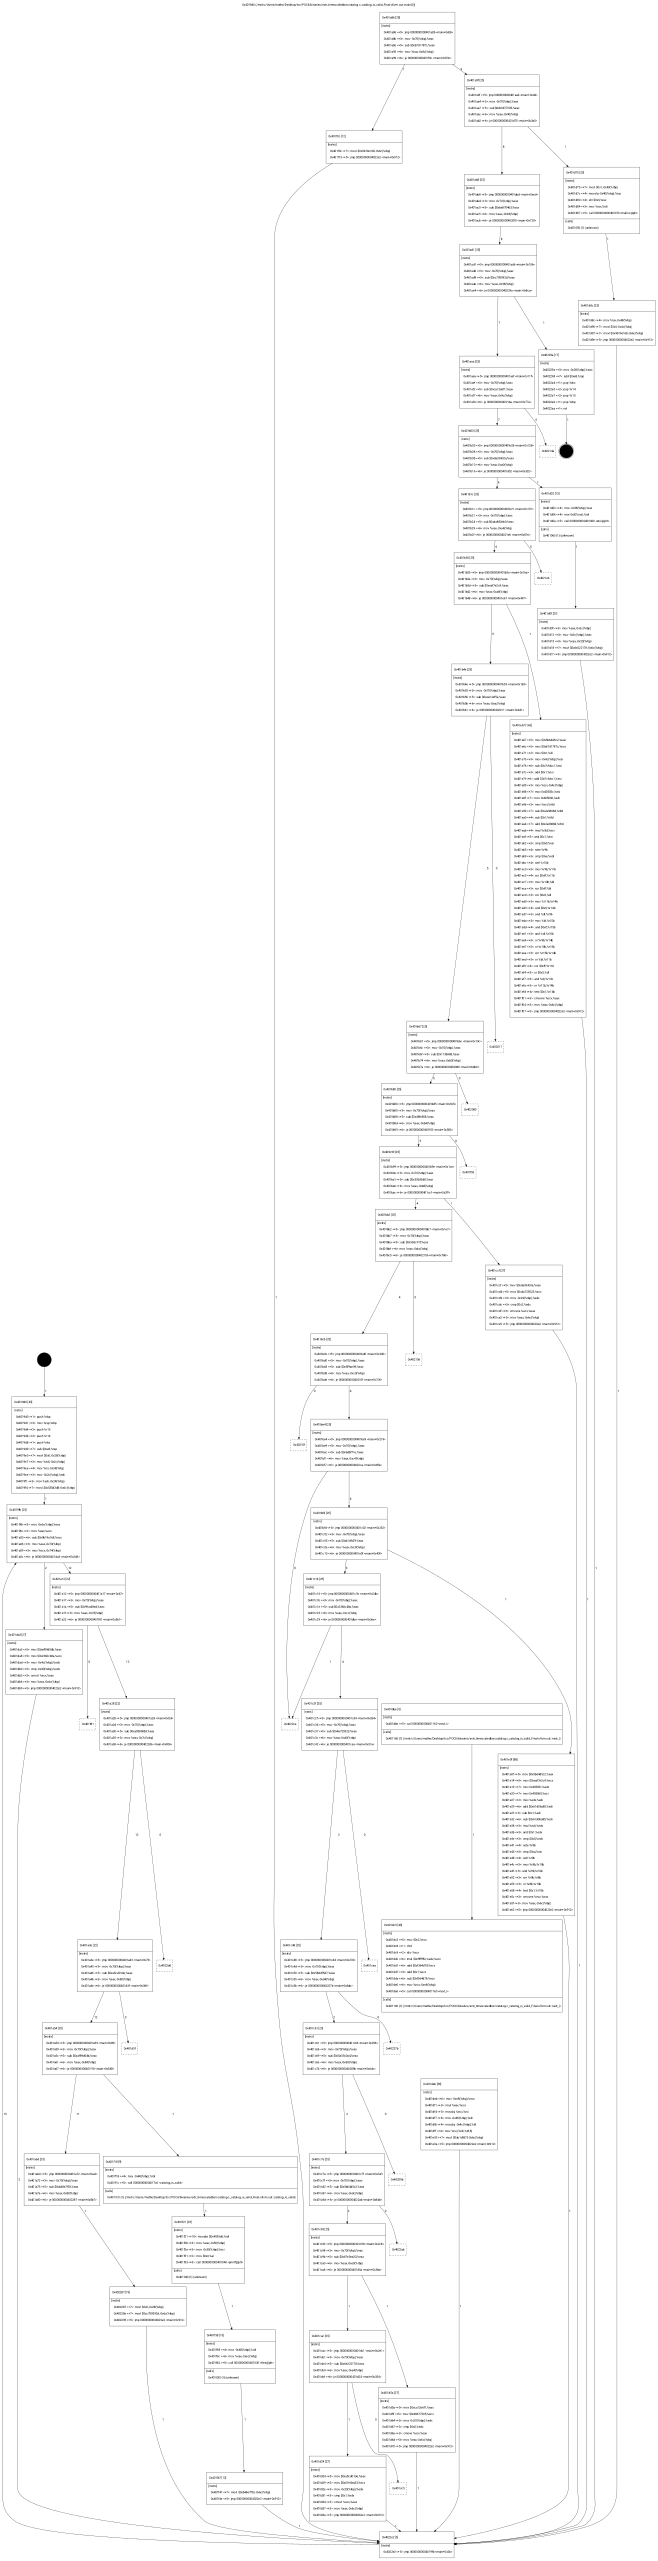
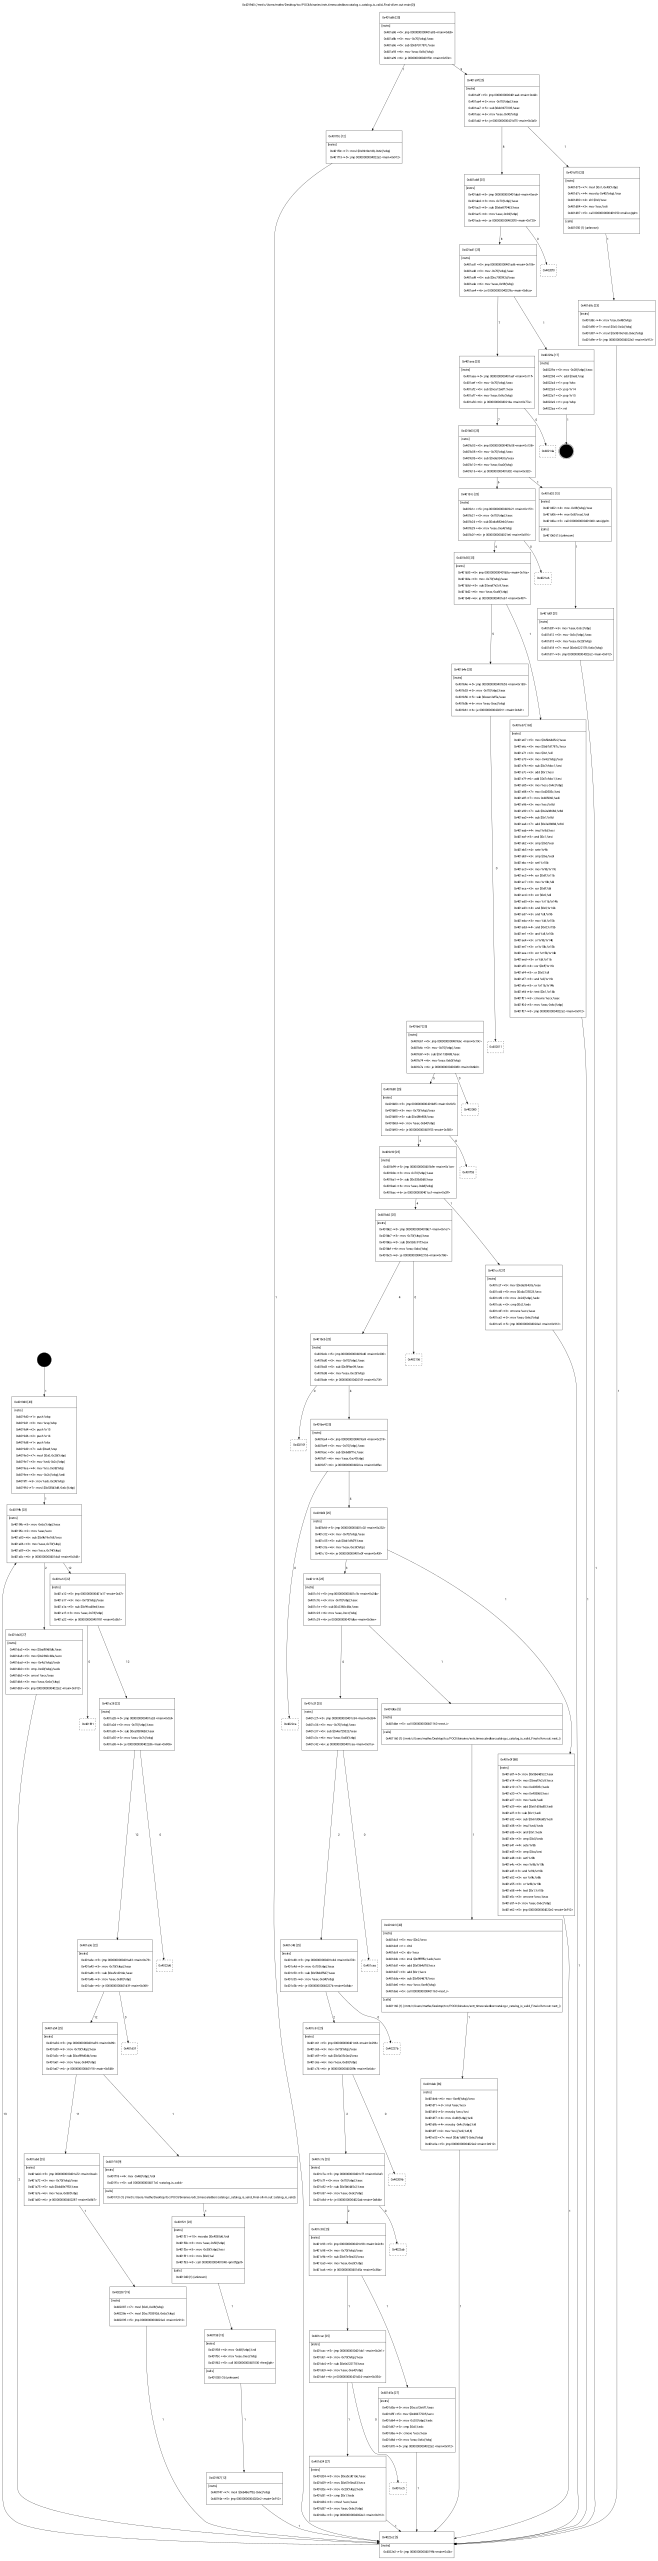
none -> (548, 270)
(468, 867) -> none
(311, 1671) -> (409, 1664)
none -> (465, 2044)
